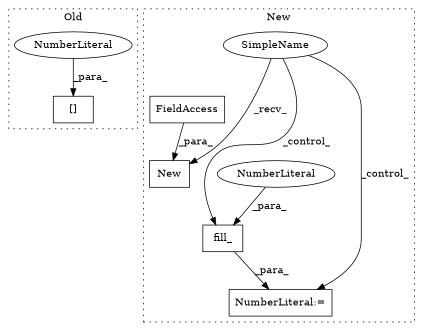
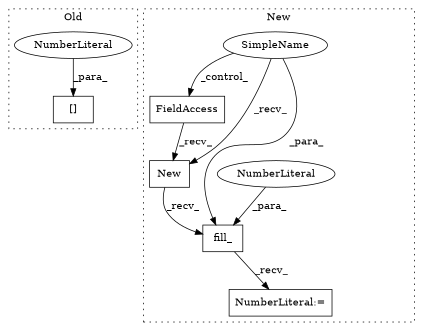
(196, 142) -> (196, 142)
(306, 142) -> (306, 142)
(361, 166) -> (208, 66)
none -> (170, 216)
(272, 271) -> (272, 271)
